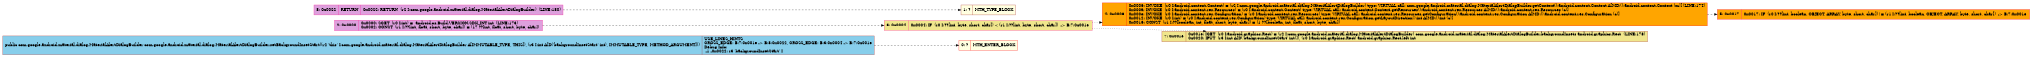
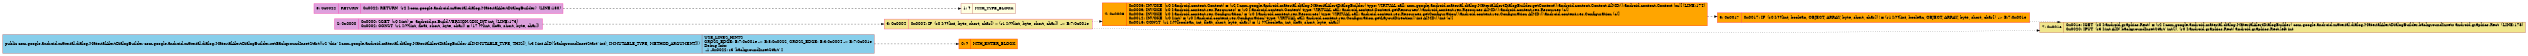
none -> (2044, 22)
(988, 45) -> (988, 44)
